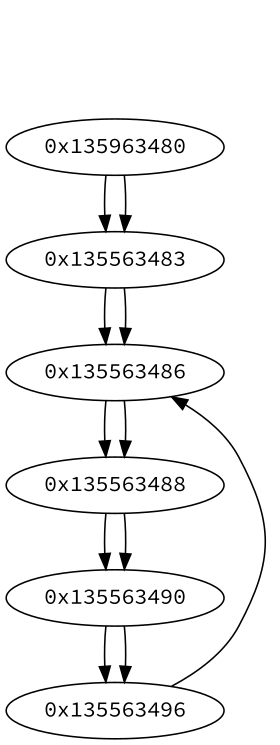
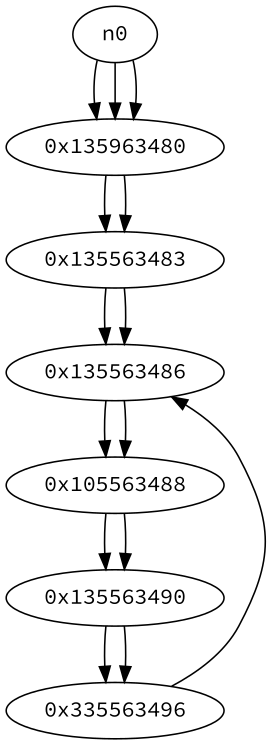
none -> (115, 34)
(115, 485) -> (115, 485)
(115, 711) -> (115, 711)
